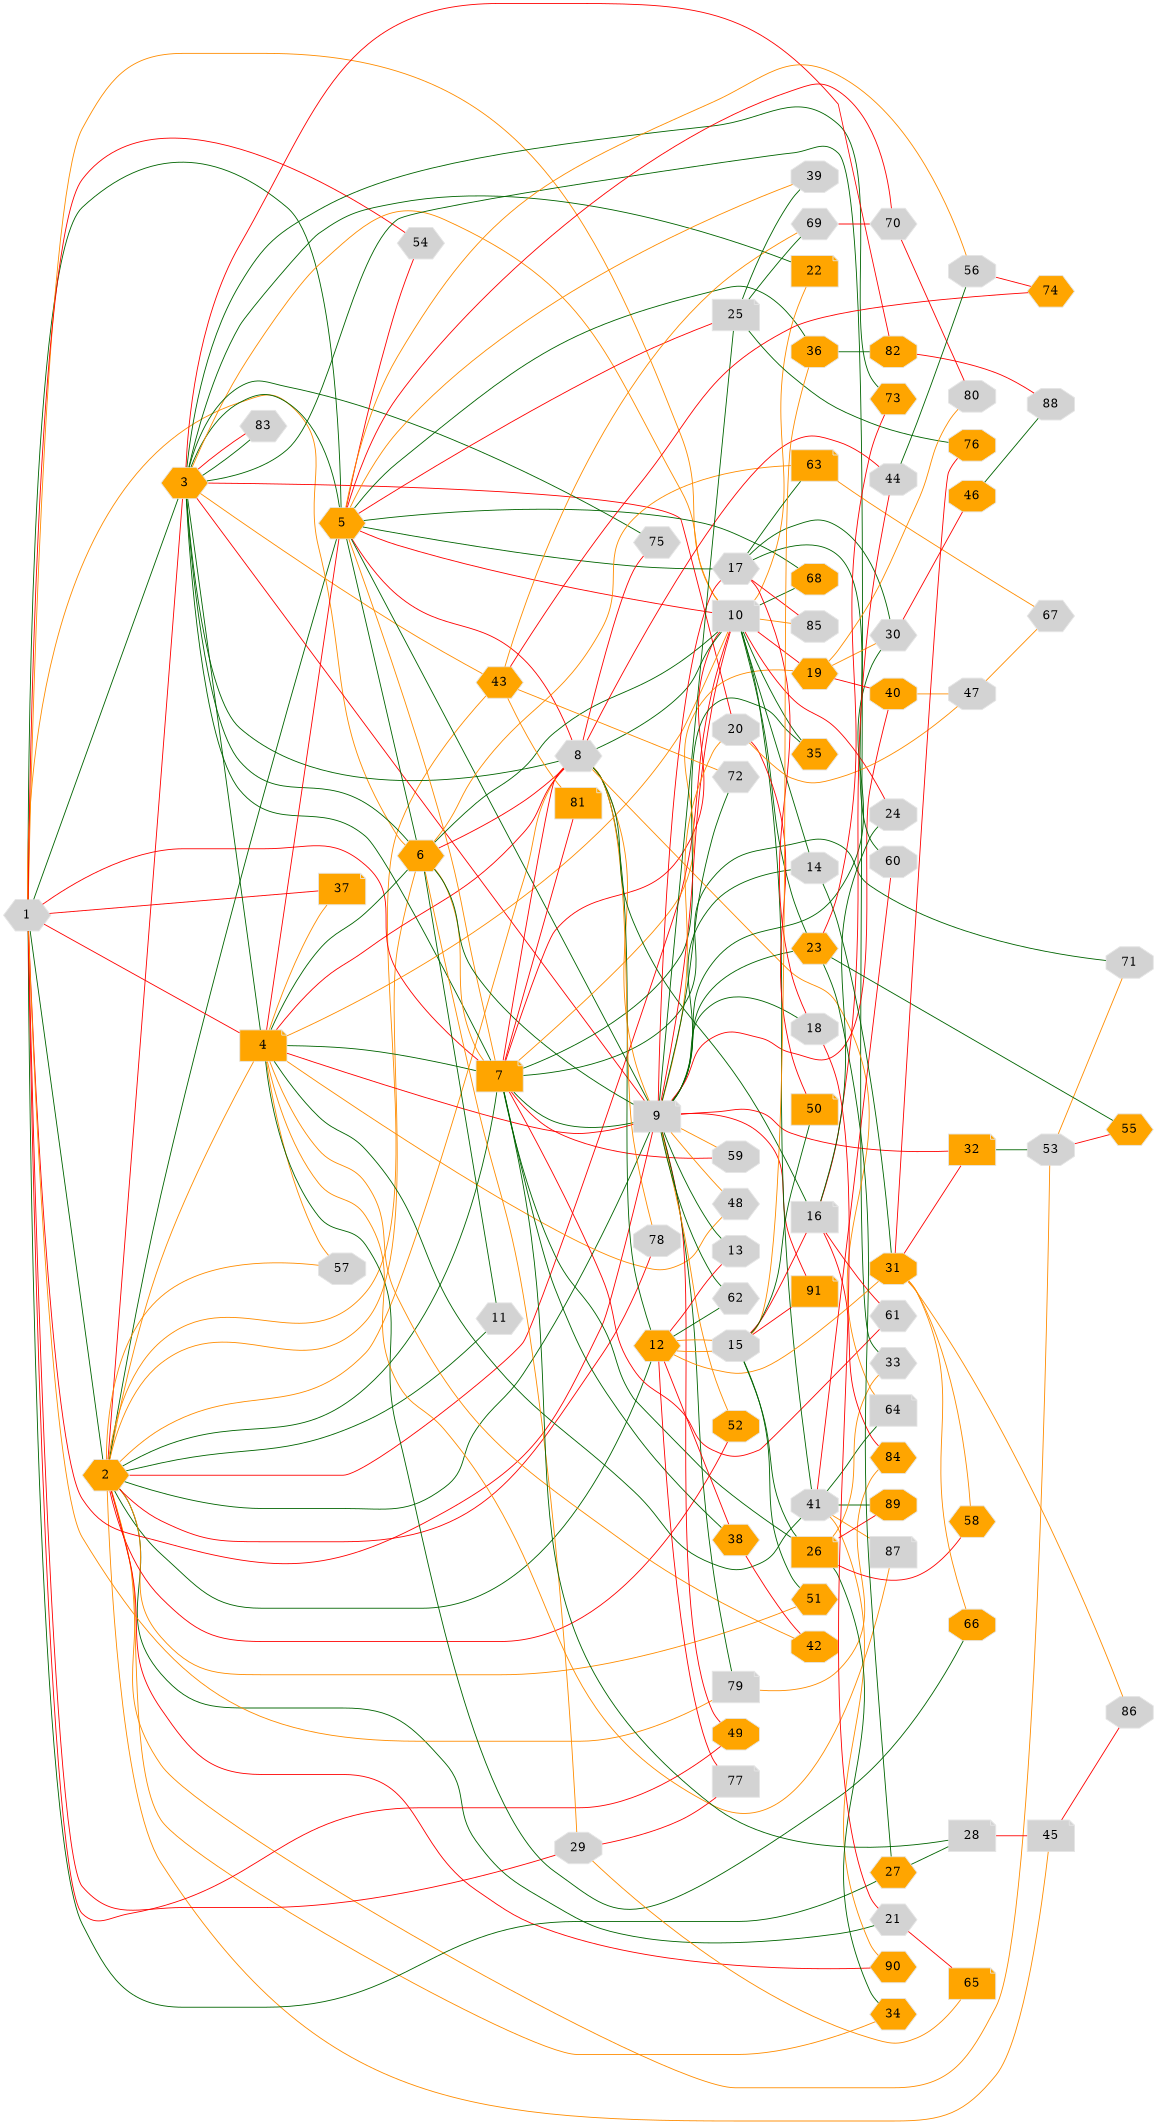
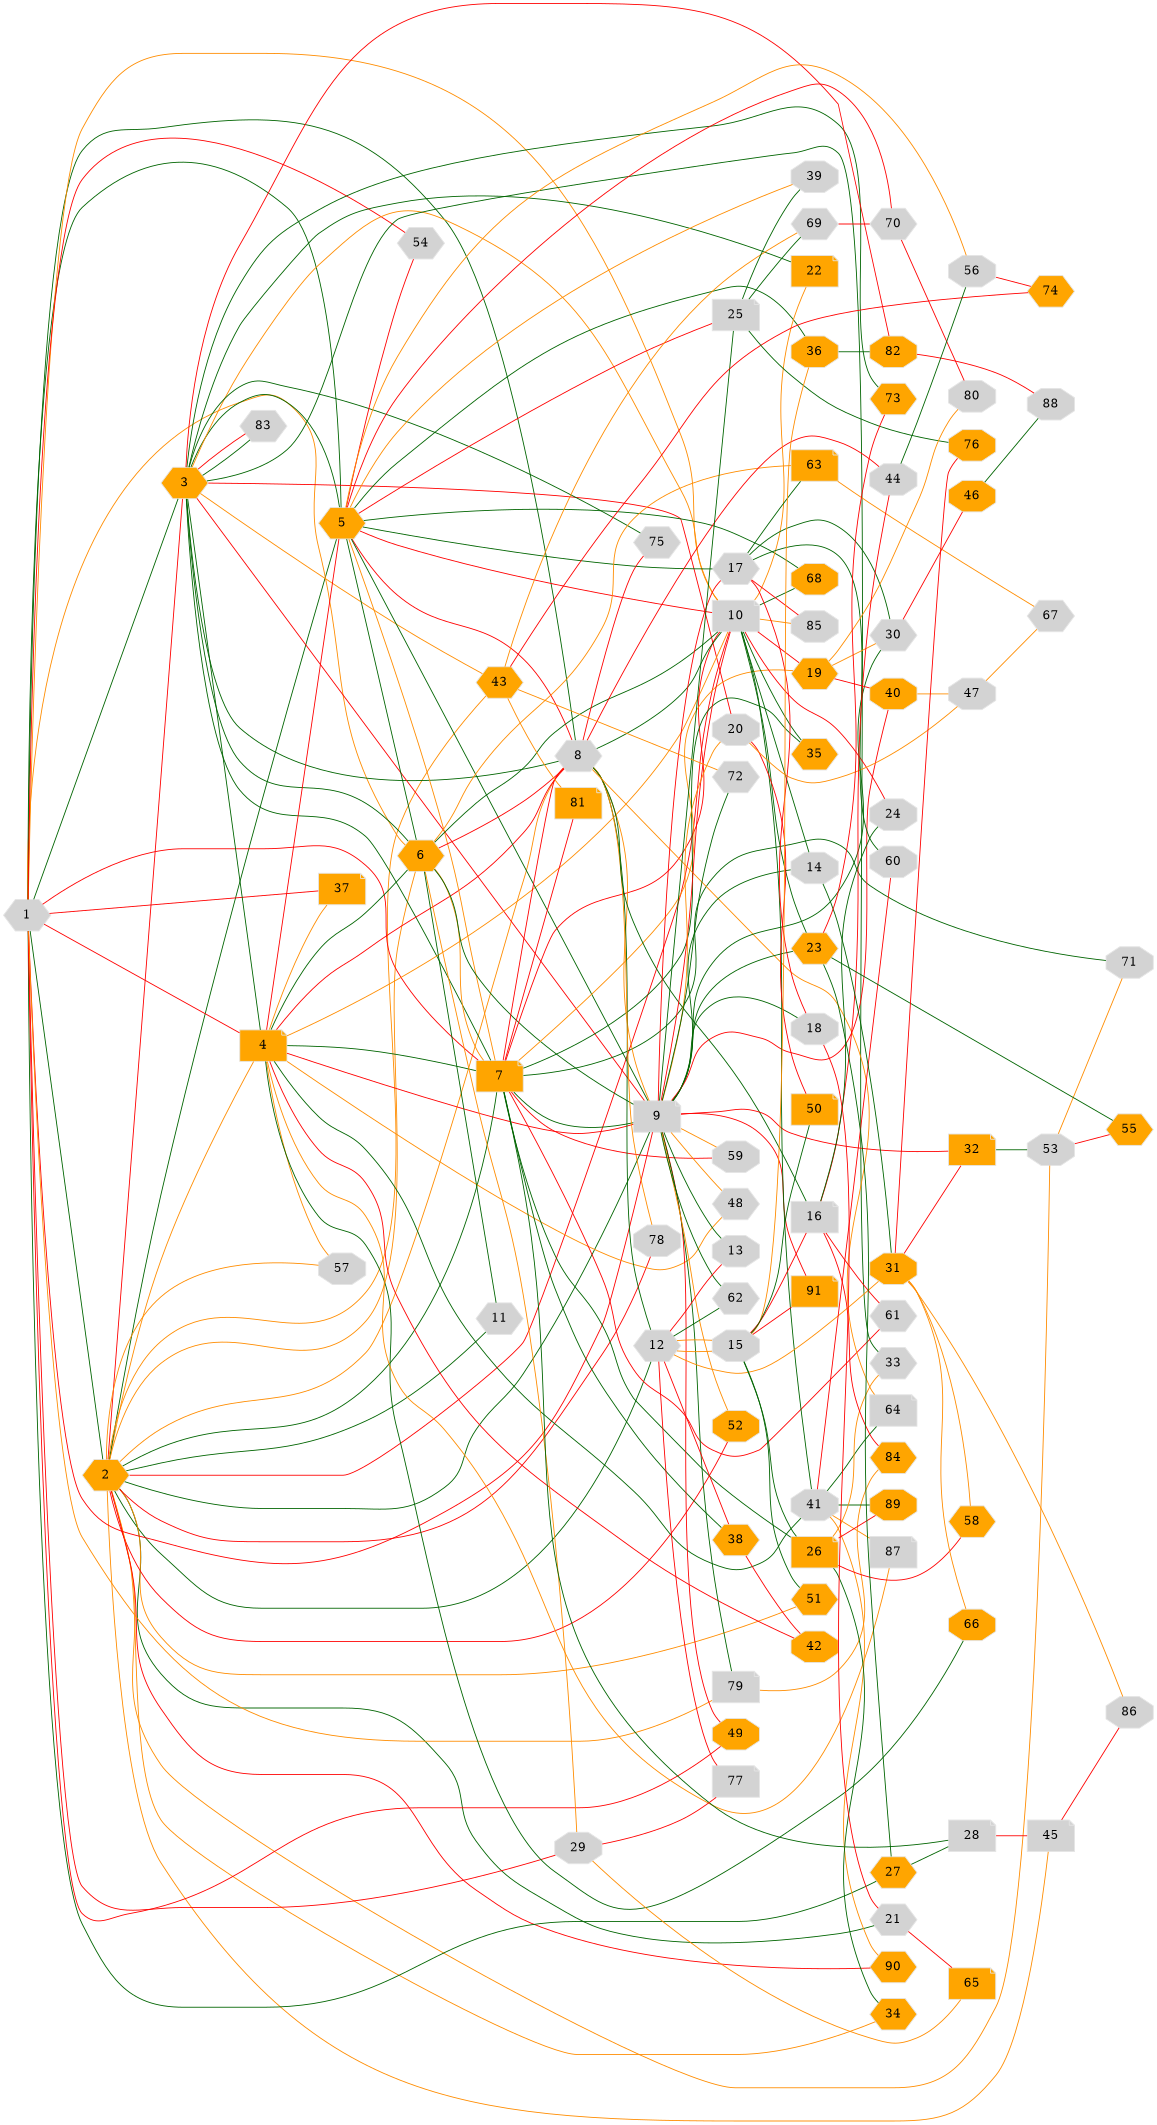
none -> (170, 127)
(657, 1346) -> (657, 1346)
(464, 1405) -> (464, 1405)
